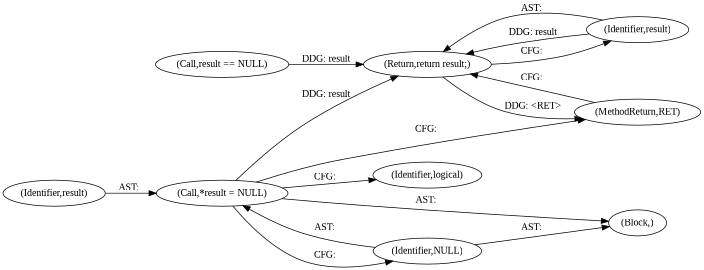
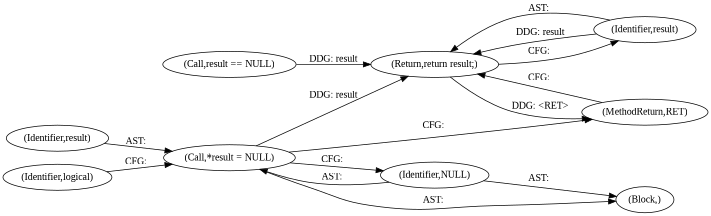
(325, 184) -> (136, 168)
